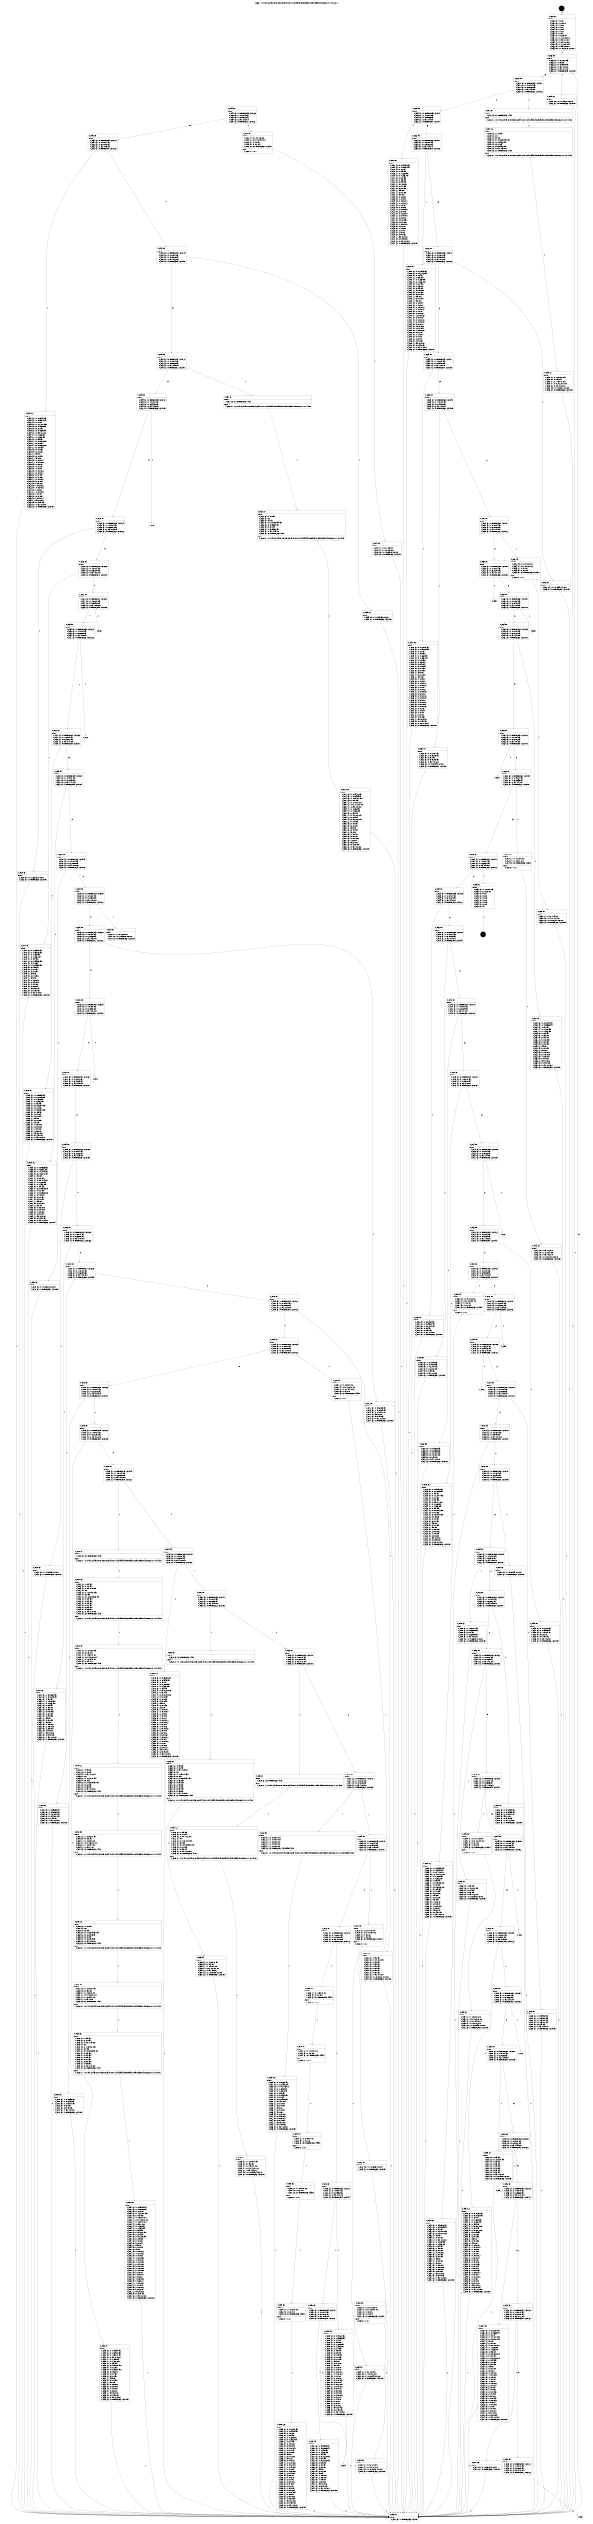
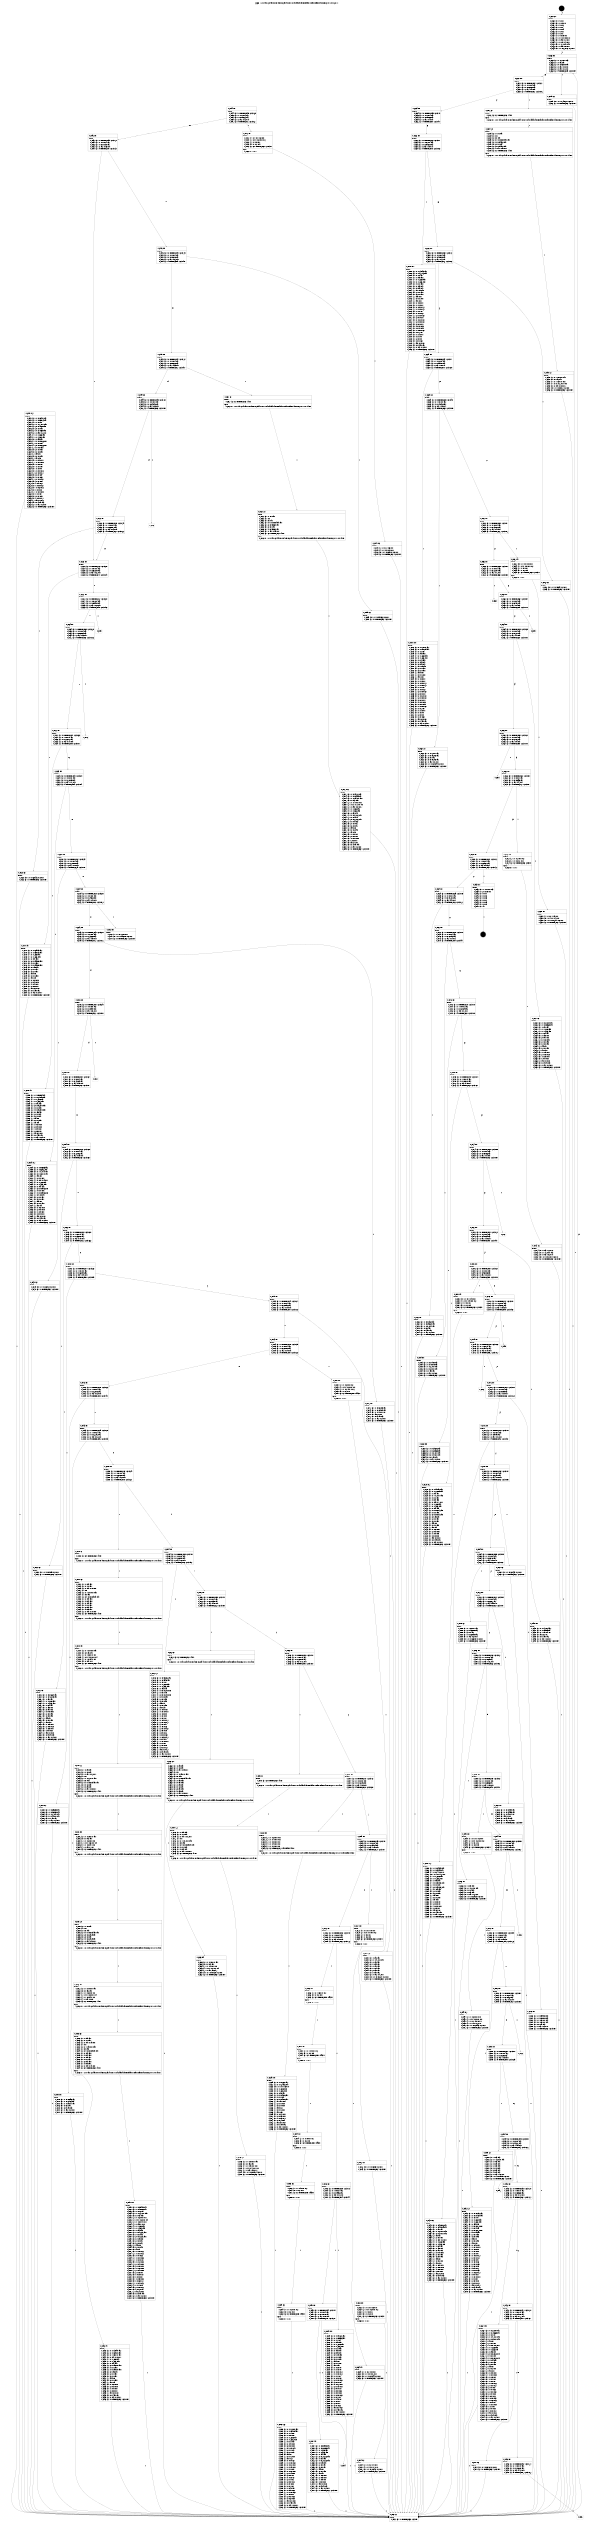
(403, 202) -> none
(47, 275) -> (93, 355)
